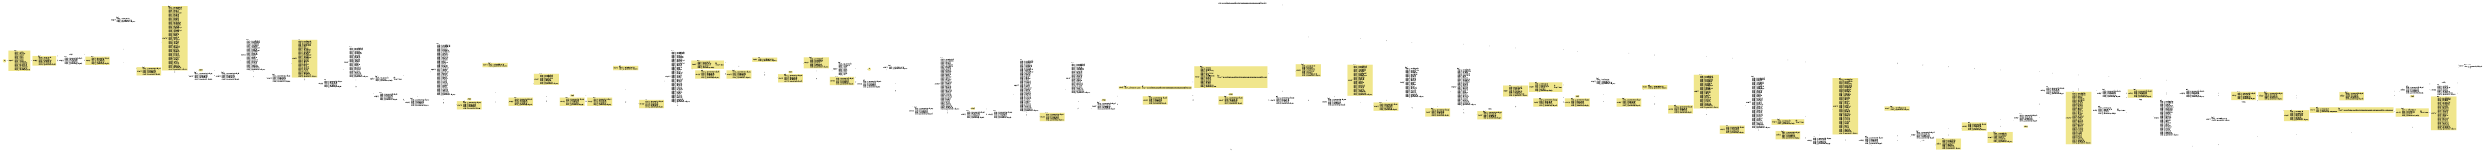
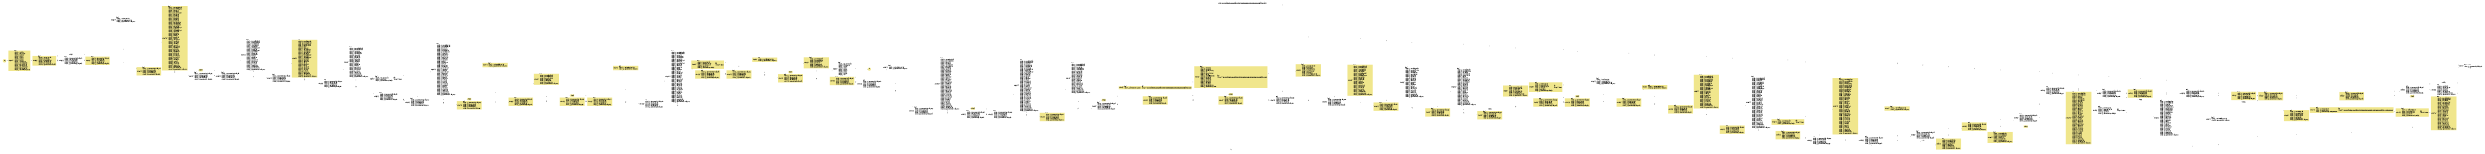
(652, 104) -> (652, 104)
